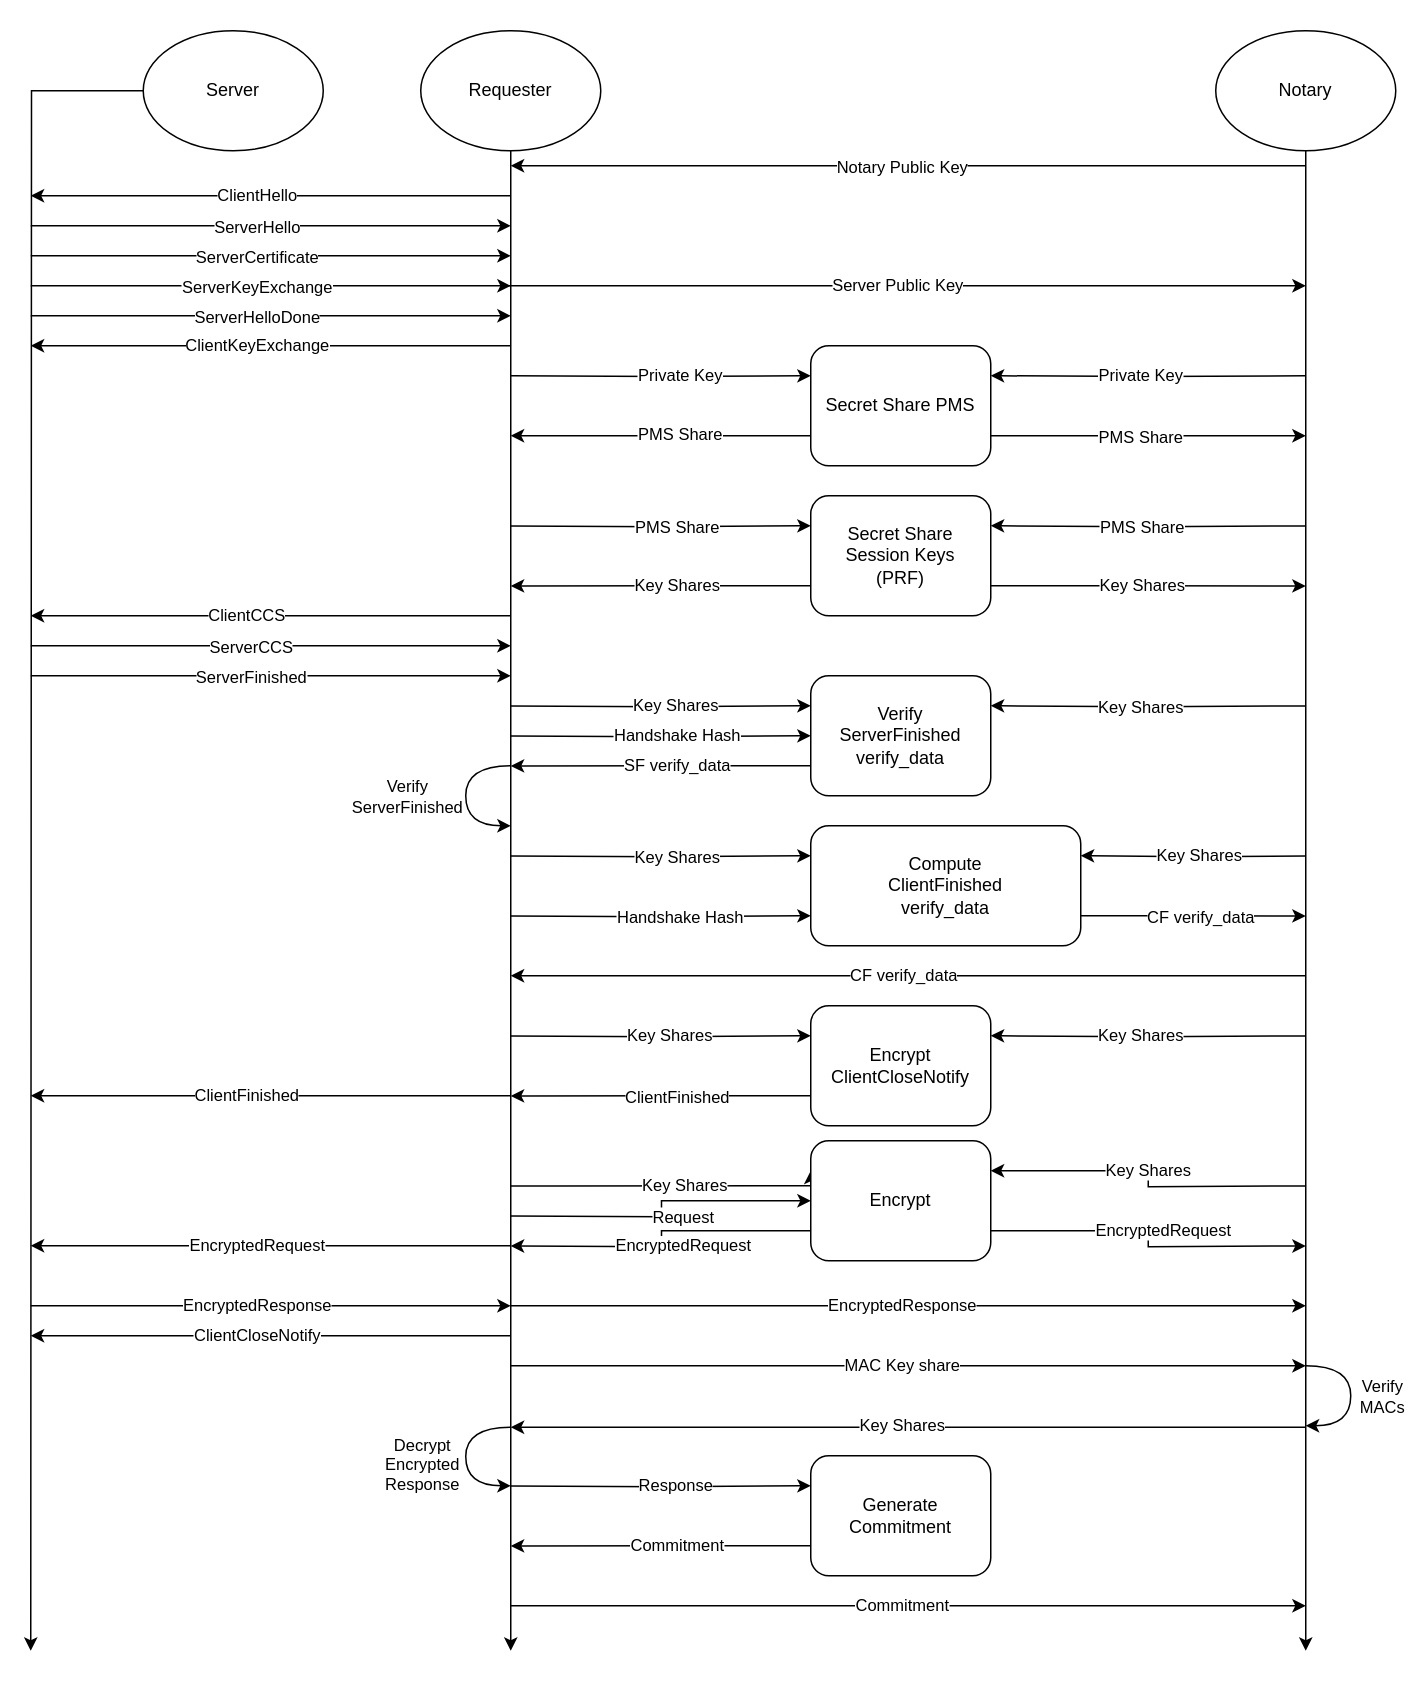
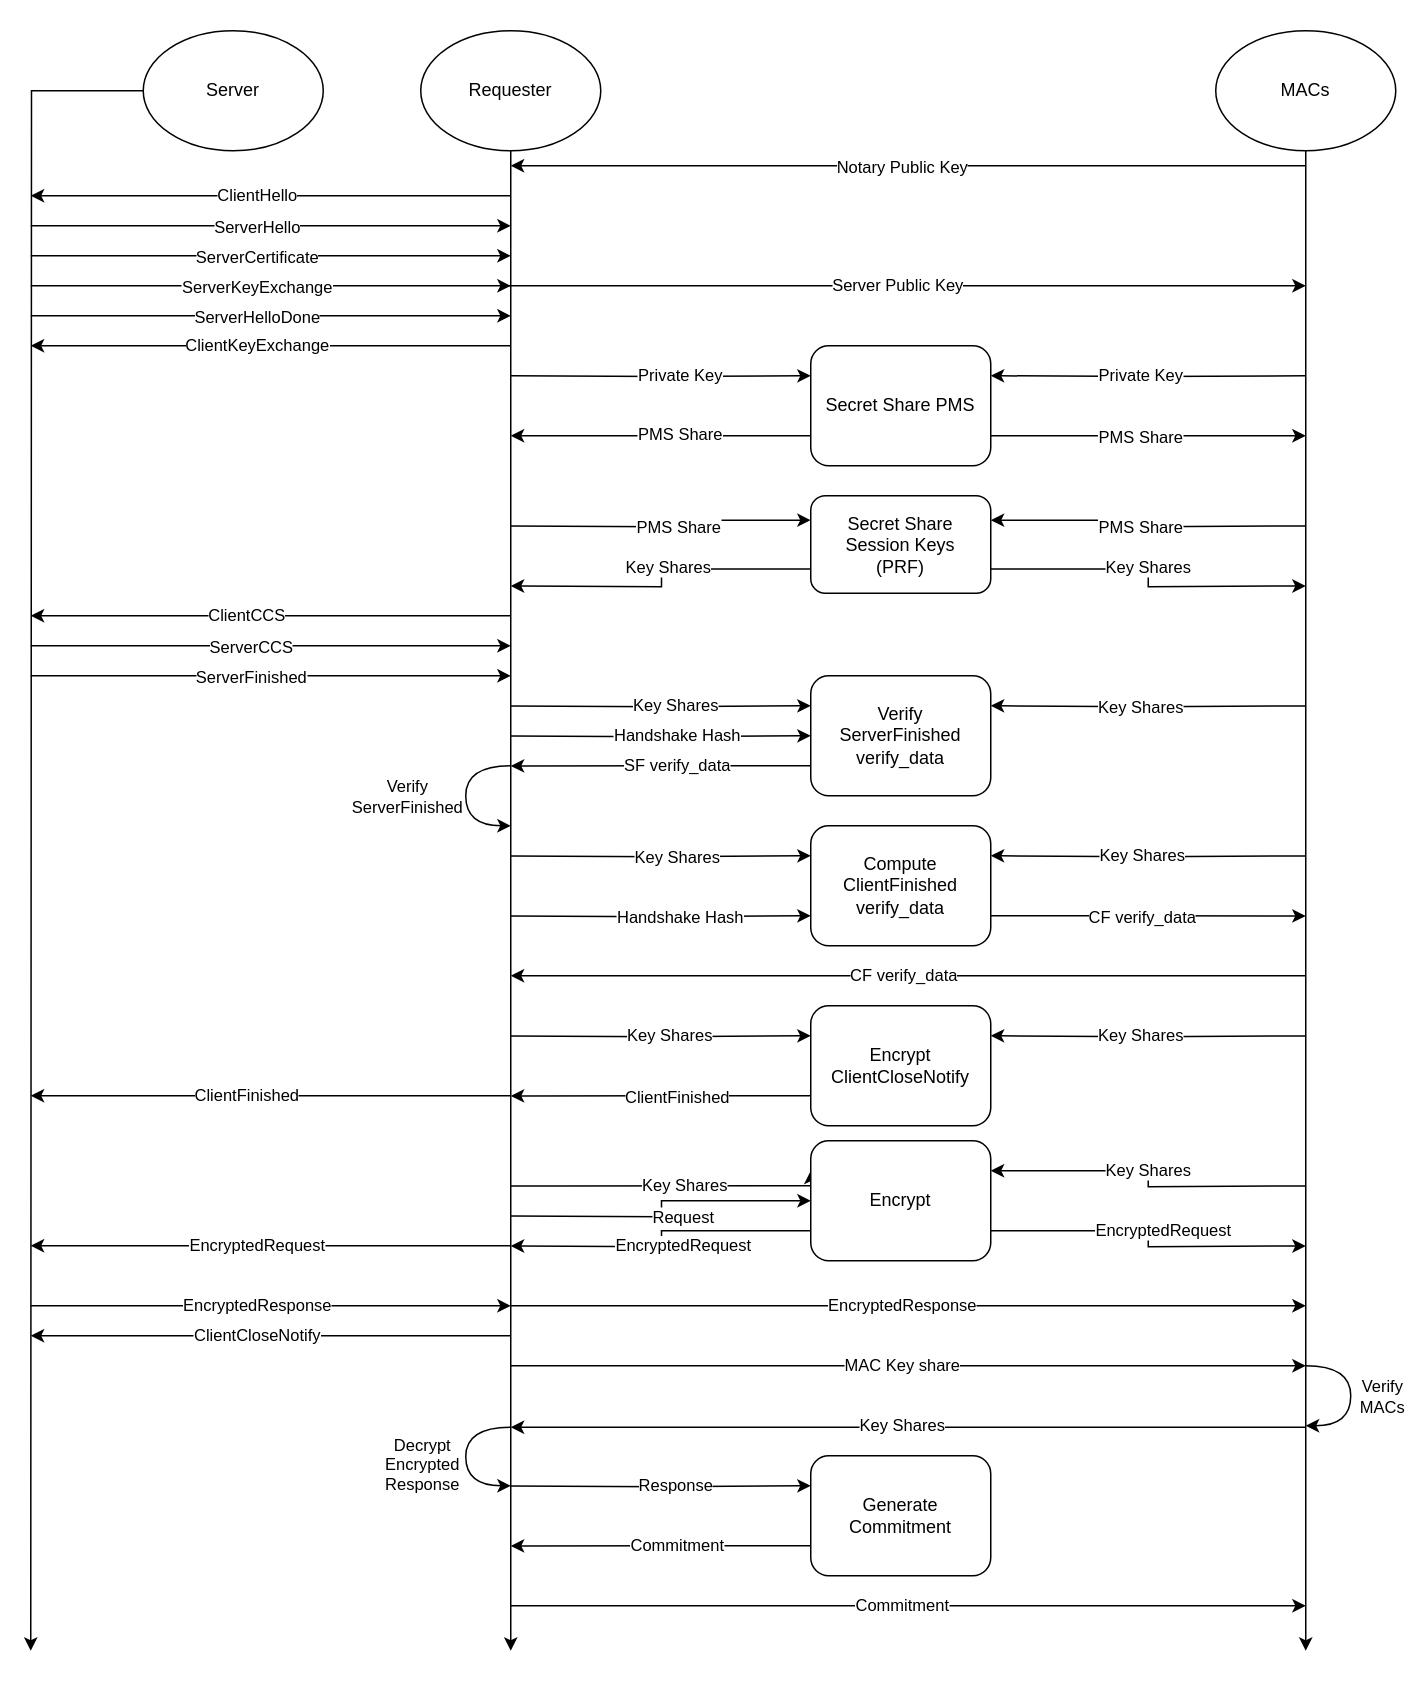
(1306, 91) -> (1306, 91)
(901, 556) -> (901, 545)
(946, 886) -> (901, 886)
